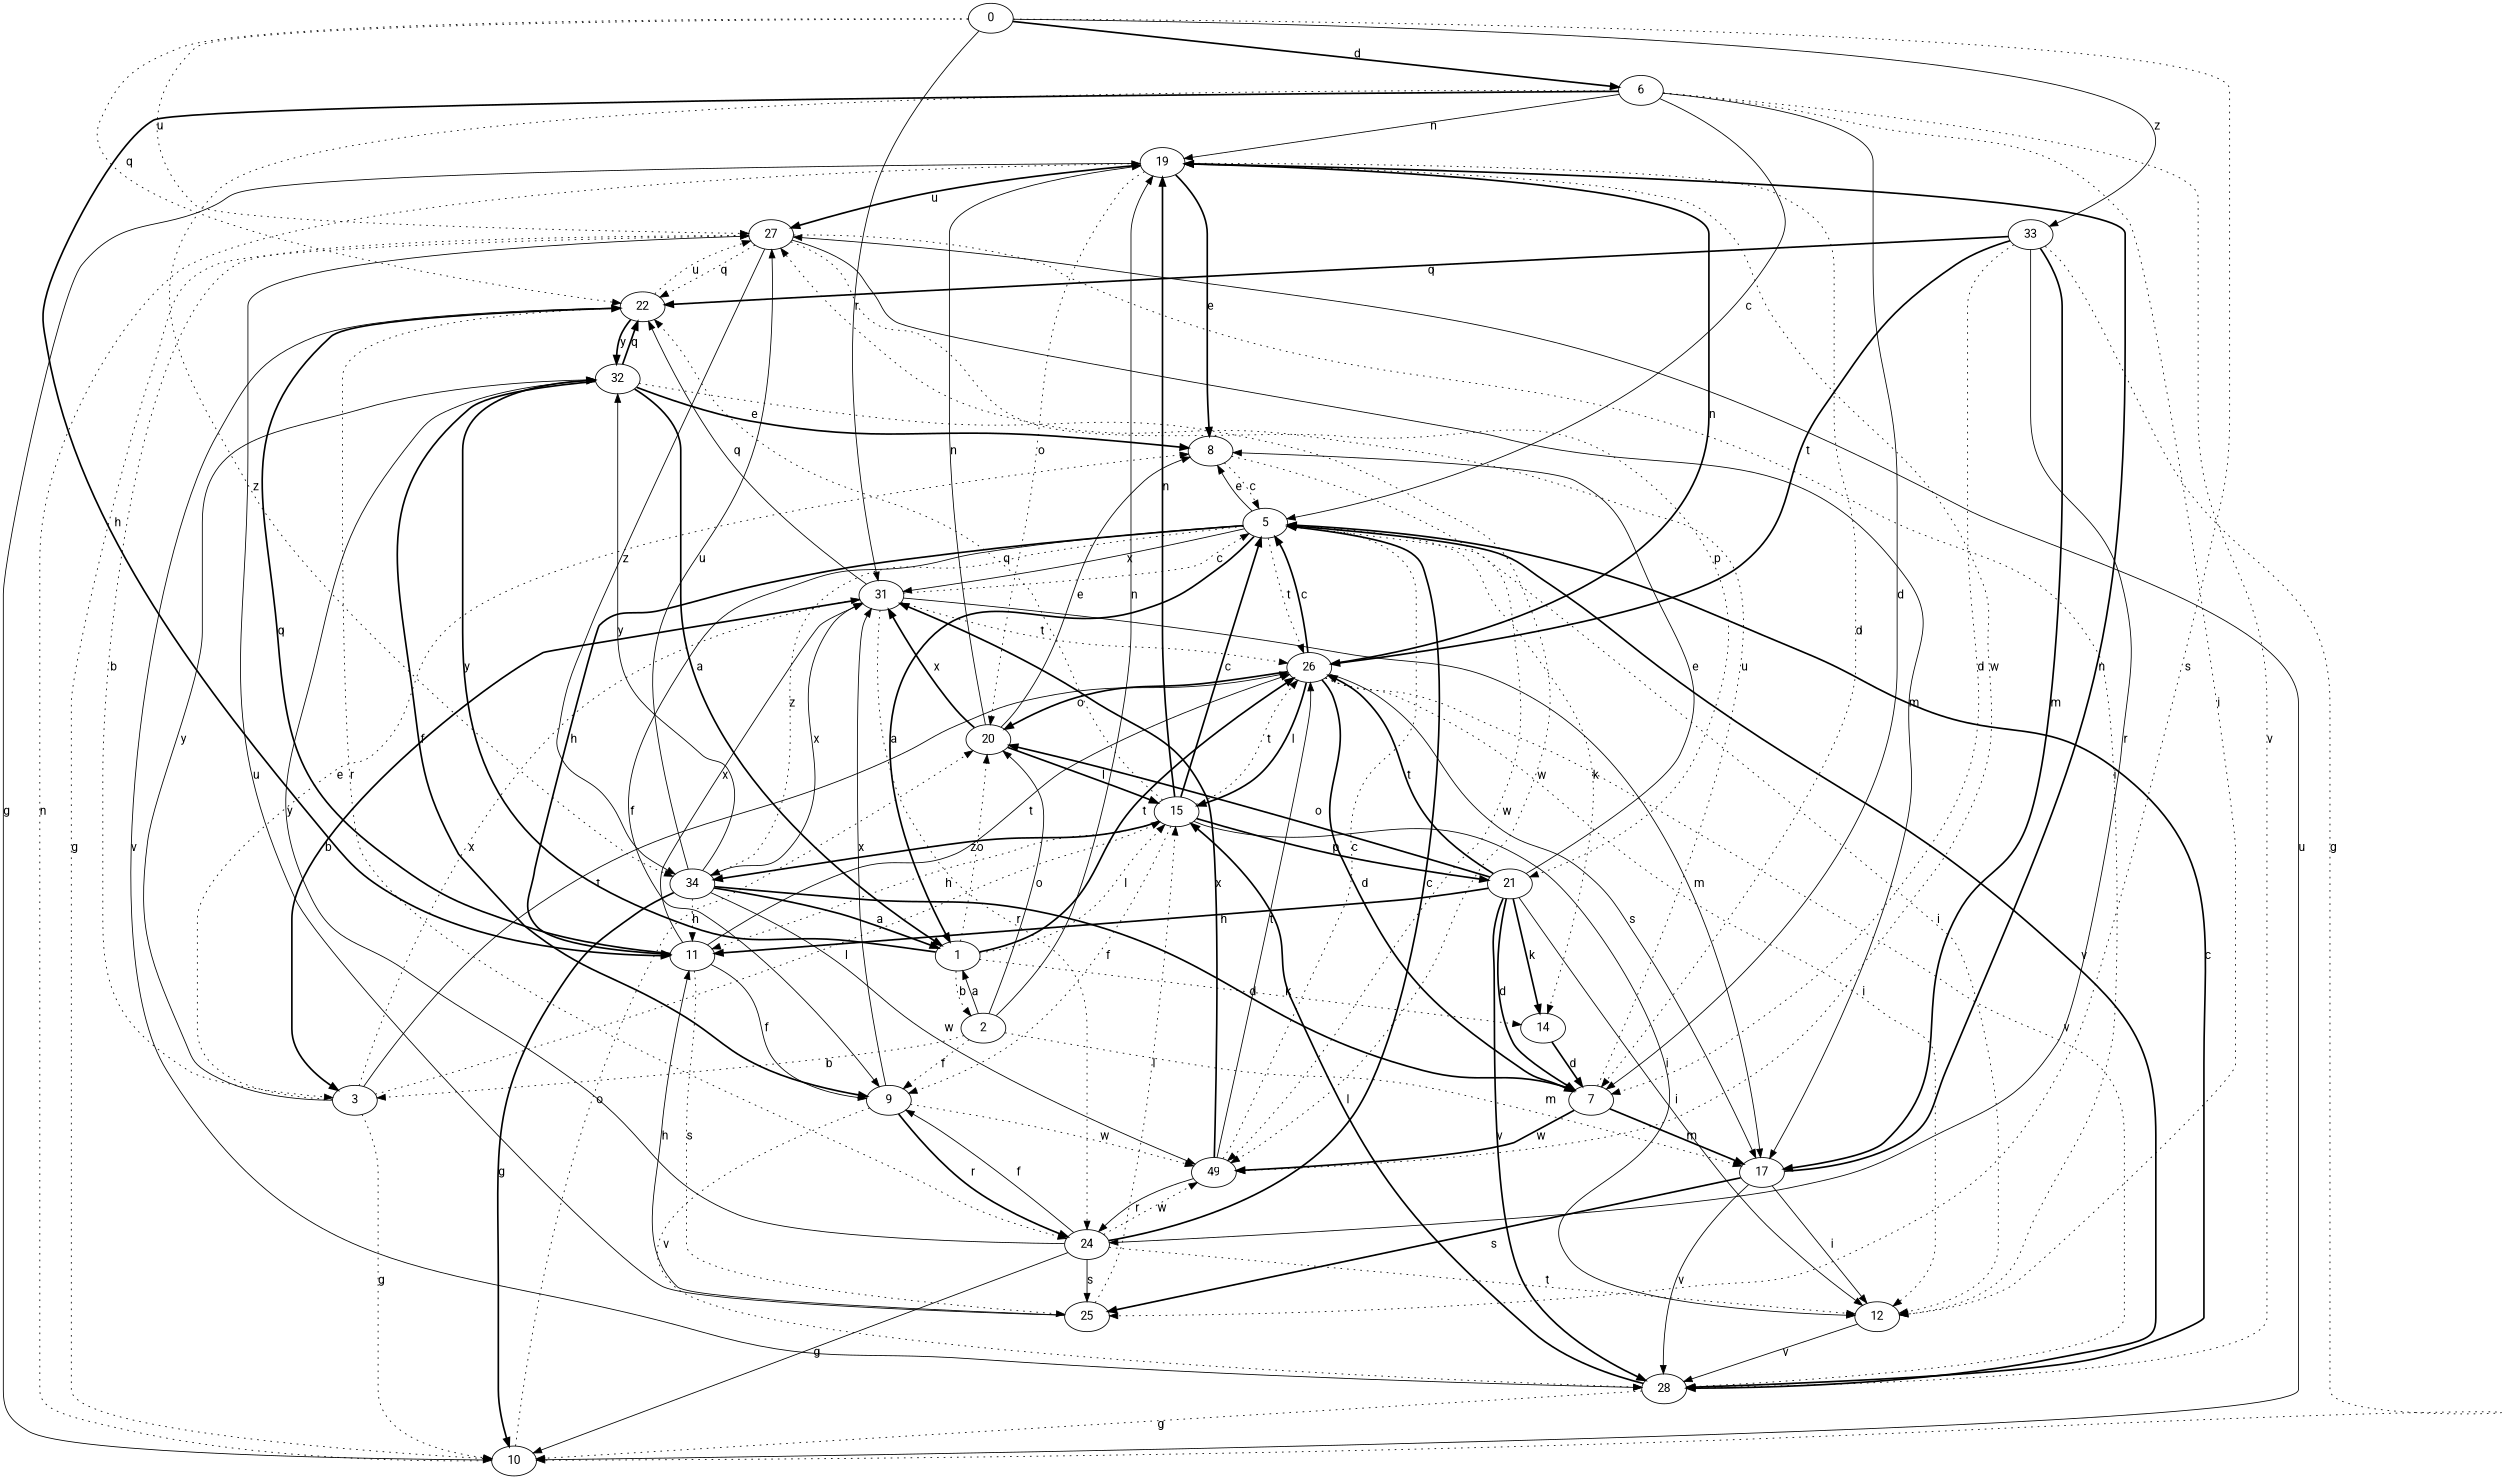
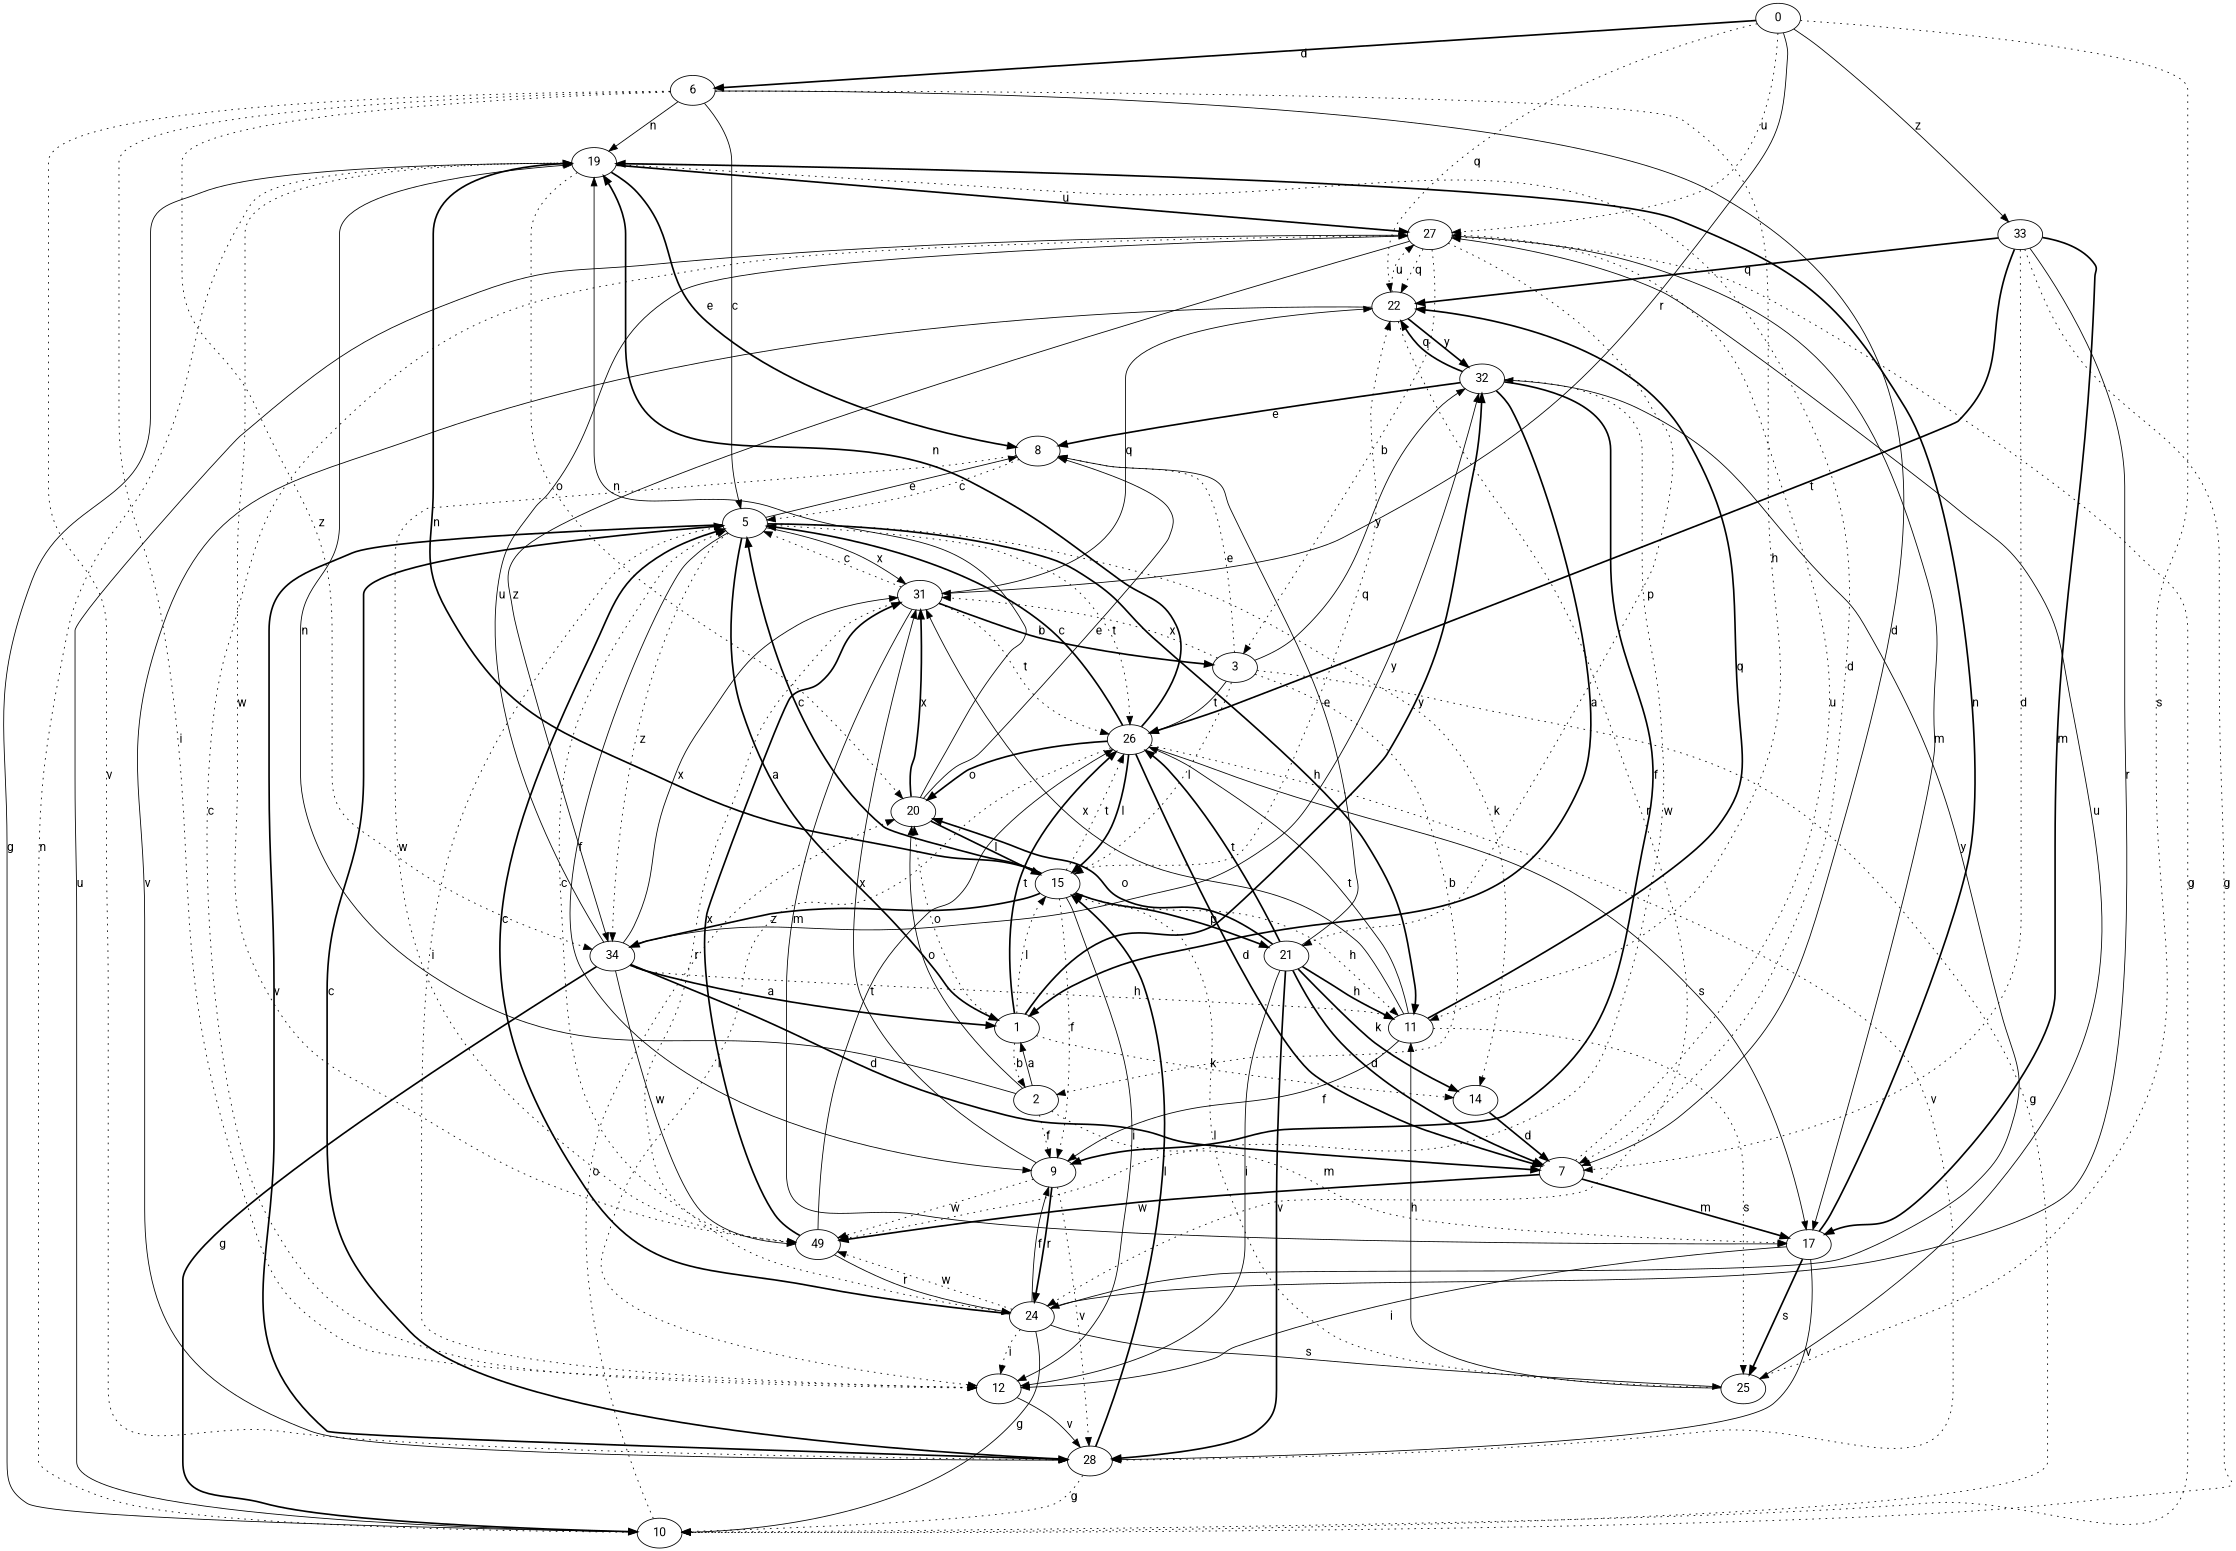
(287, 111) -> (1698, 132)
(2115, 776) -> (211, 812)
(676, 1074) -> (1457, 983)
(1548, 1281) -> (1010, 1353)
